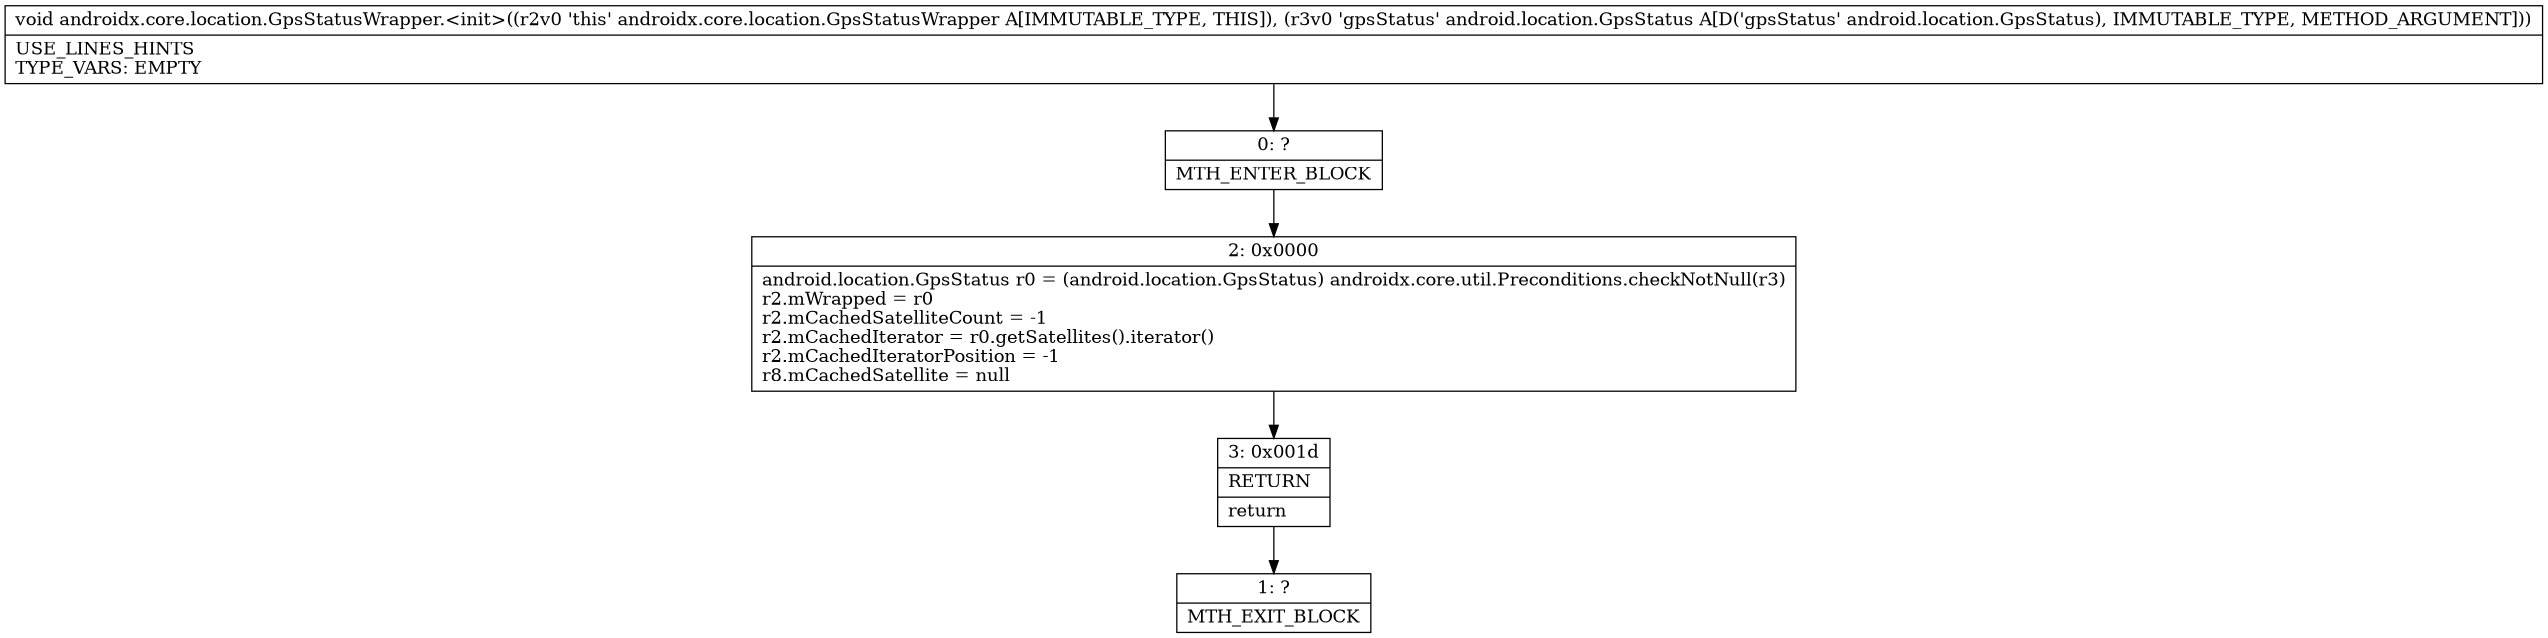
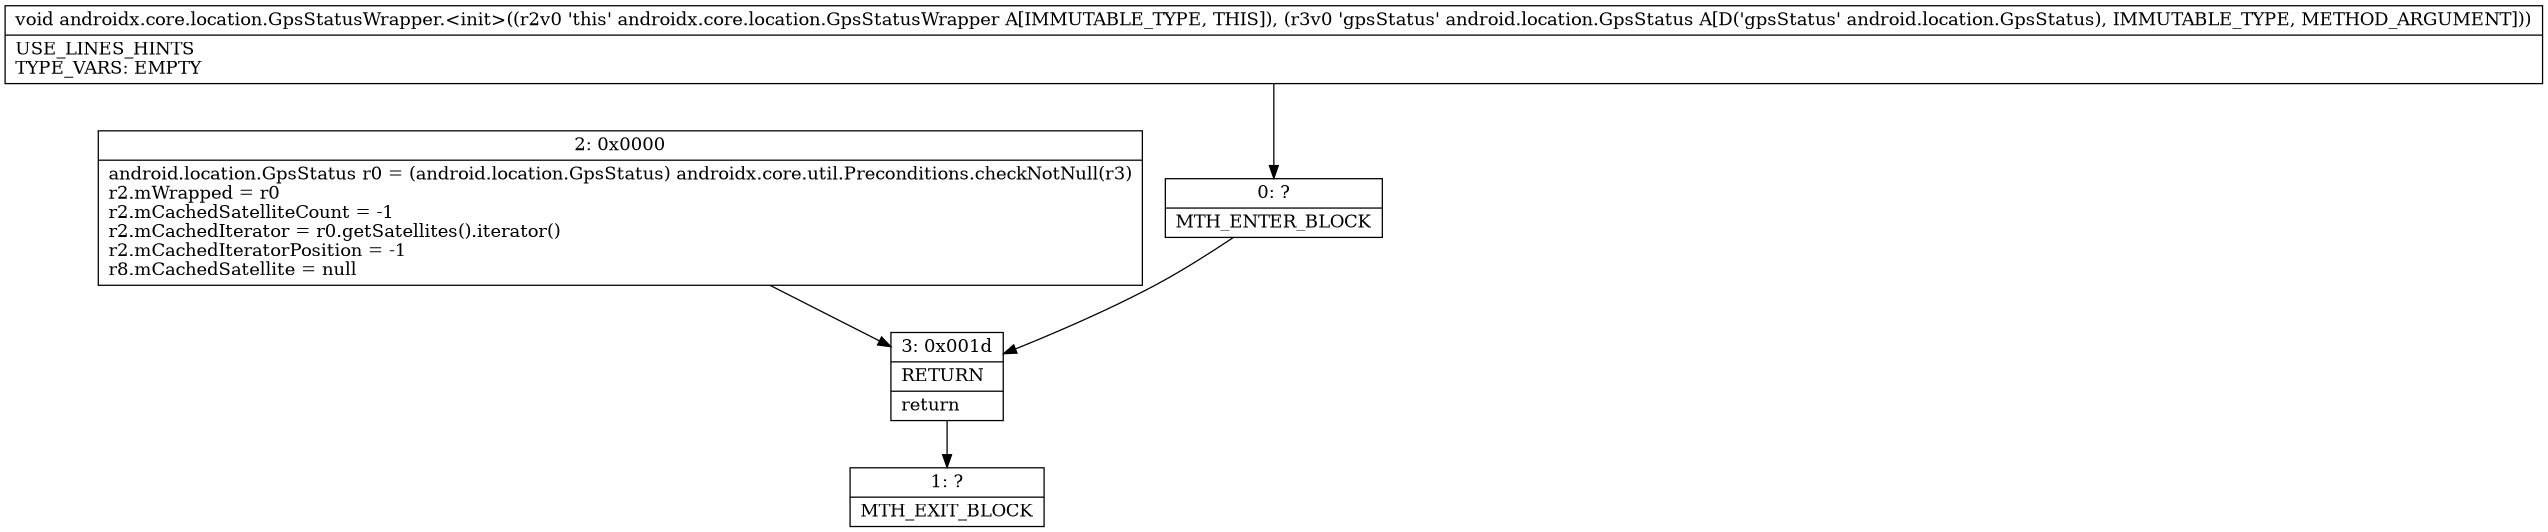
(1274, 207) -> (1128, 299)
